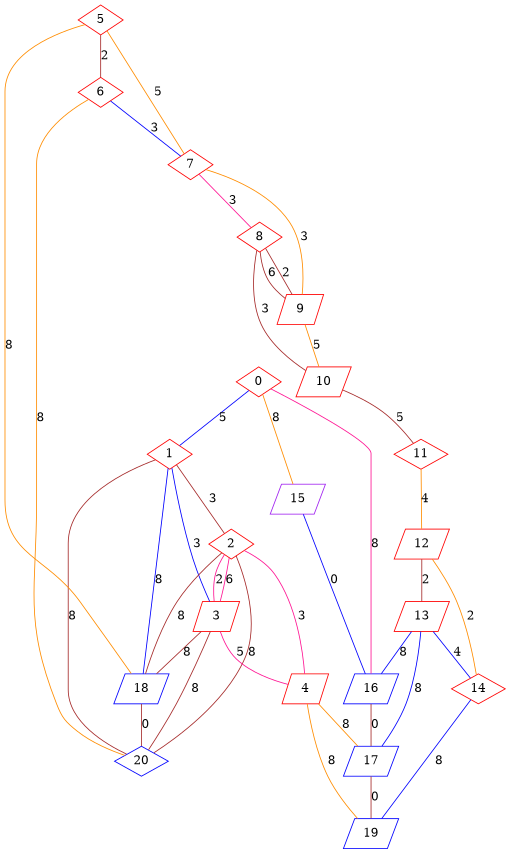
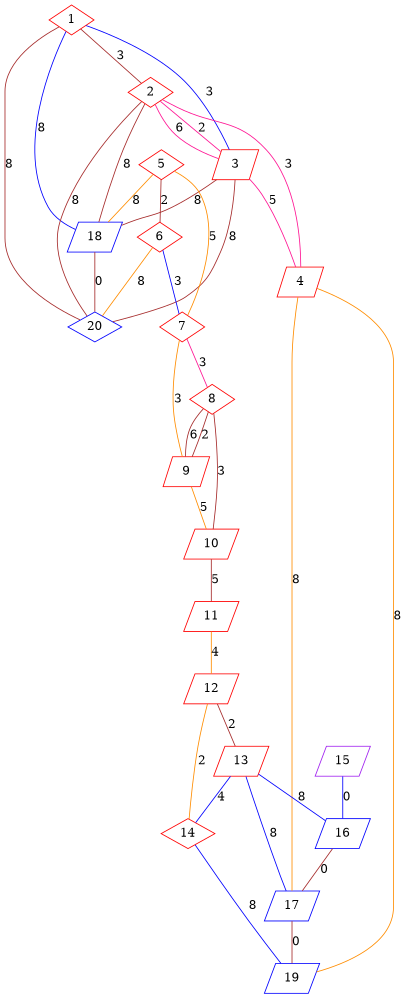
(259, 382) -> none
(421, 454) -> (211, 616)
